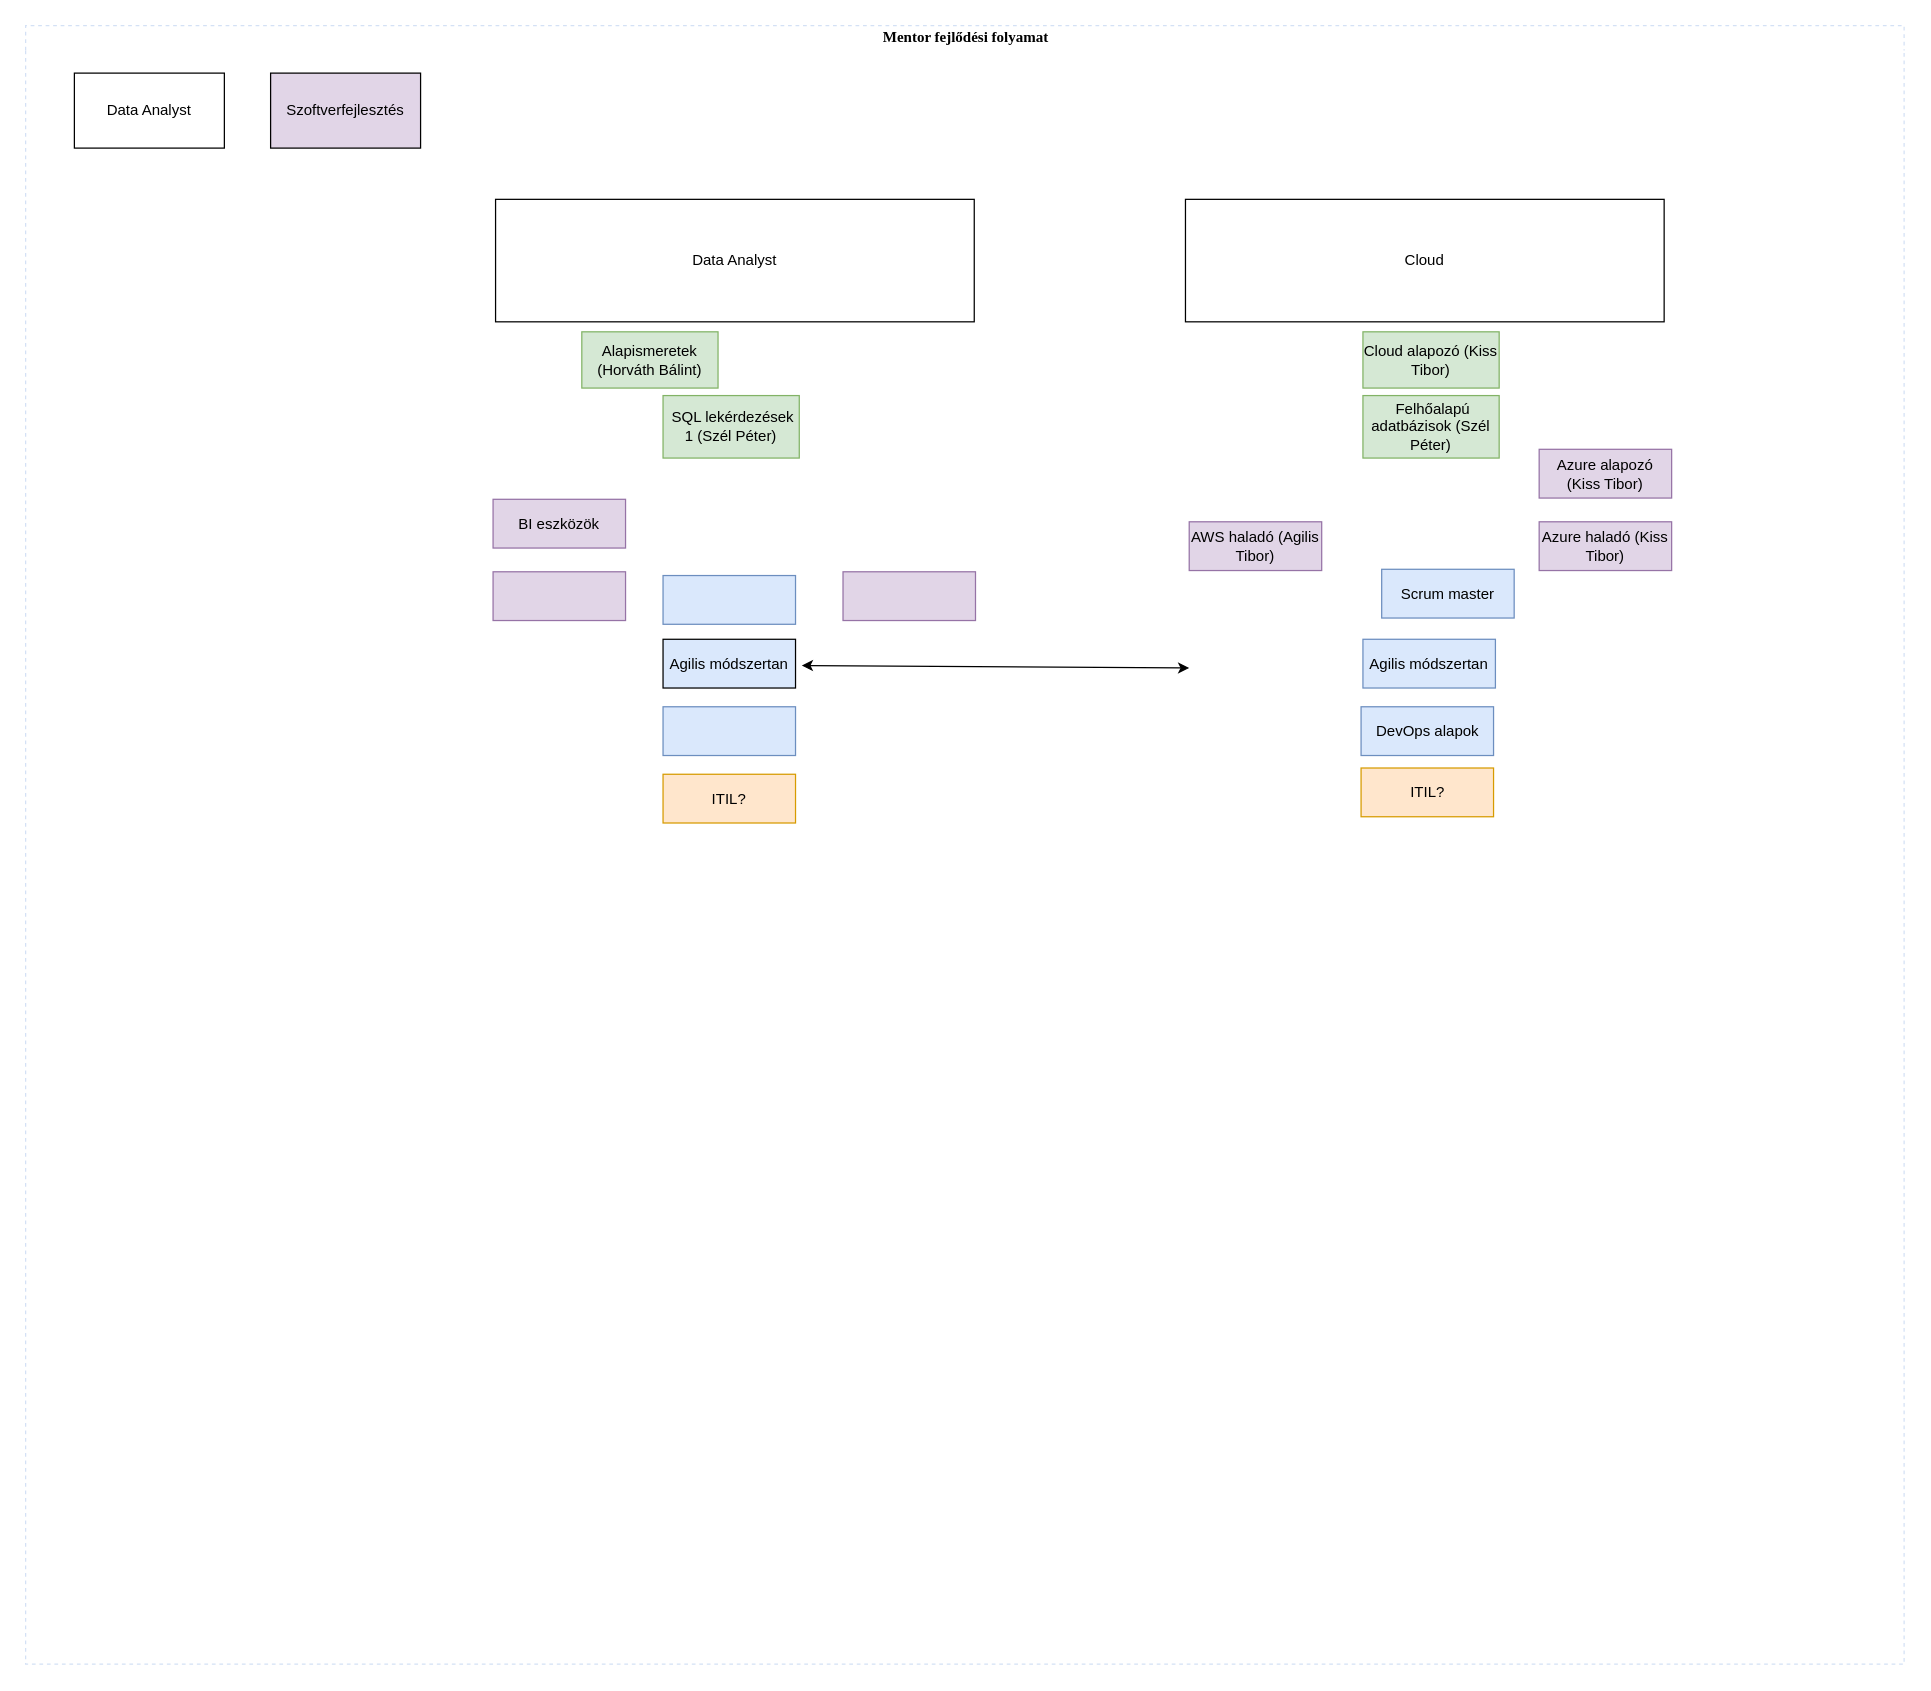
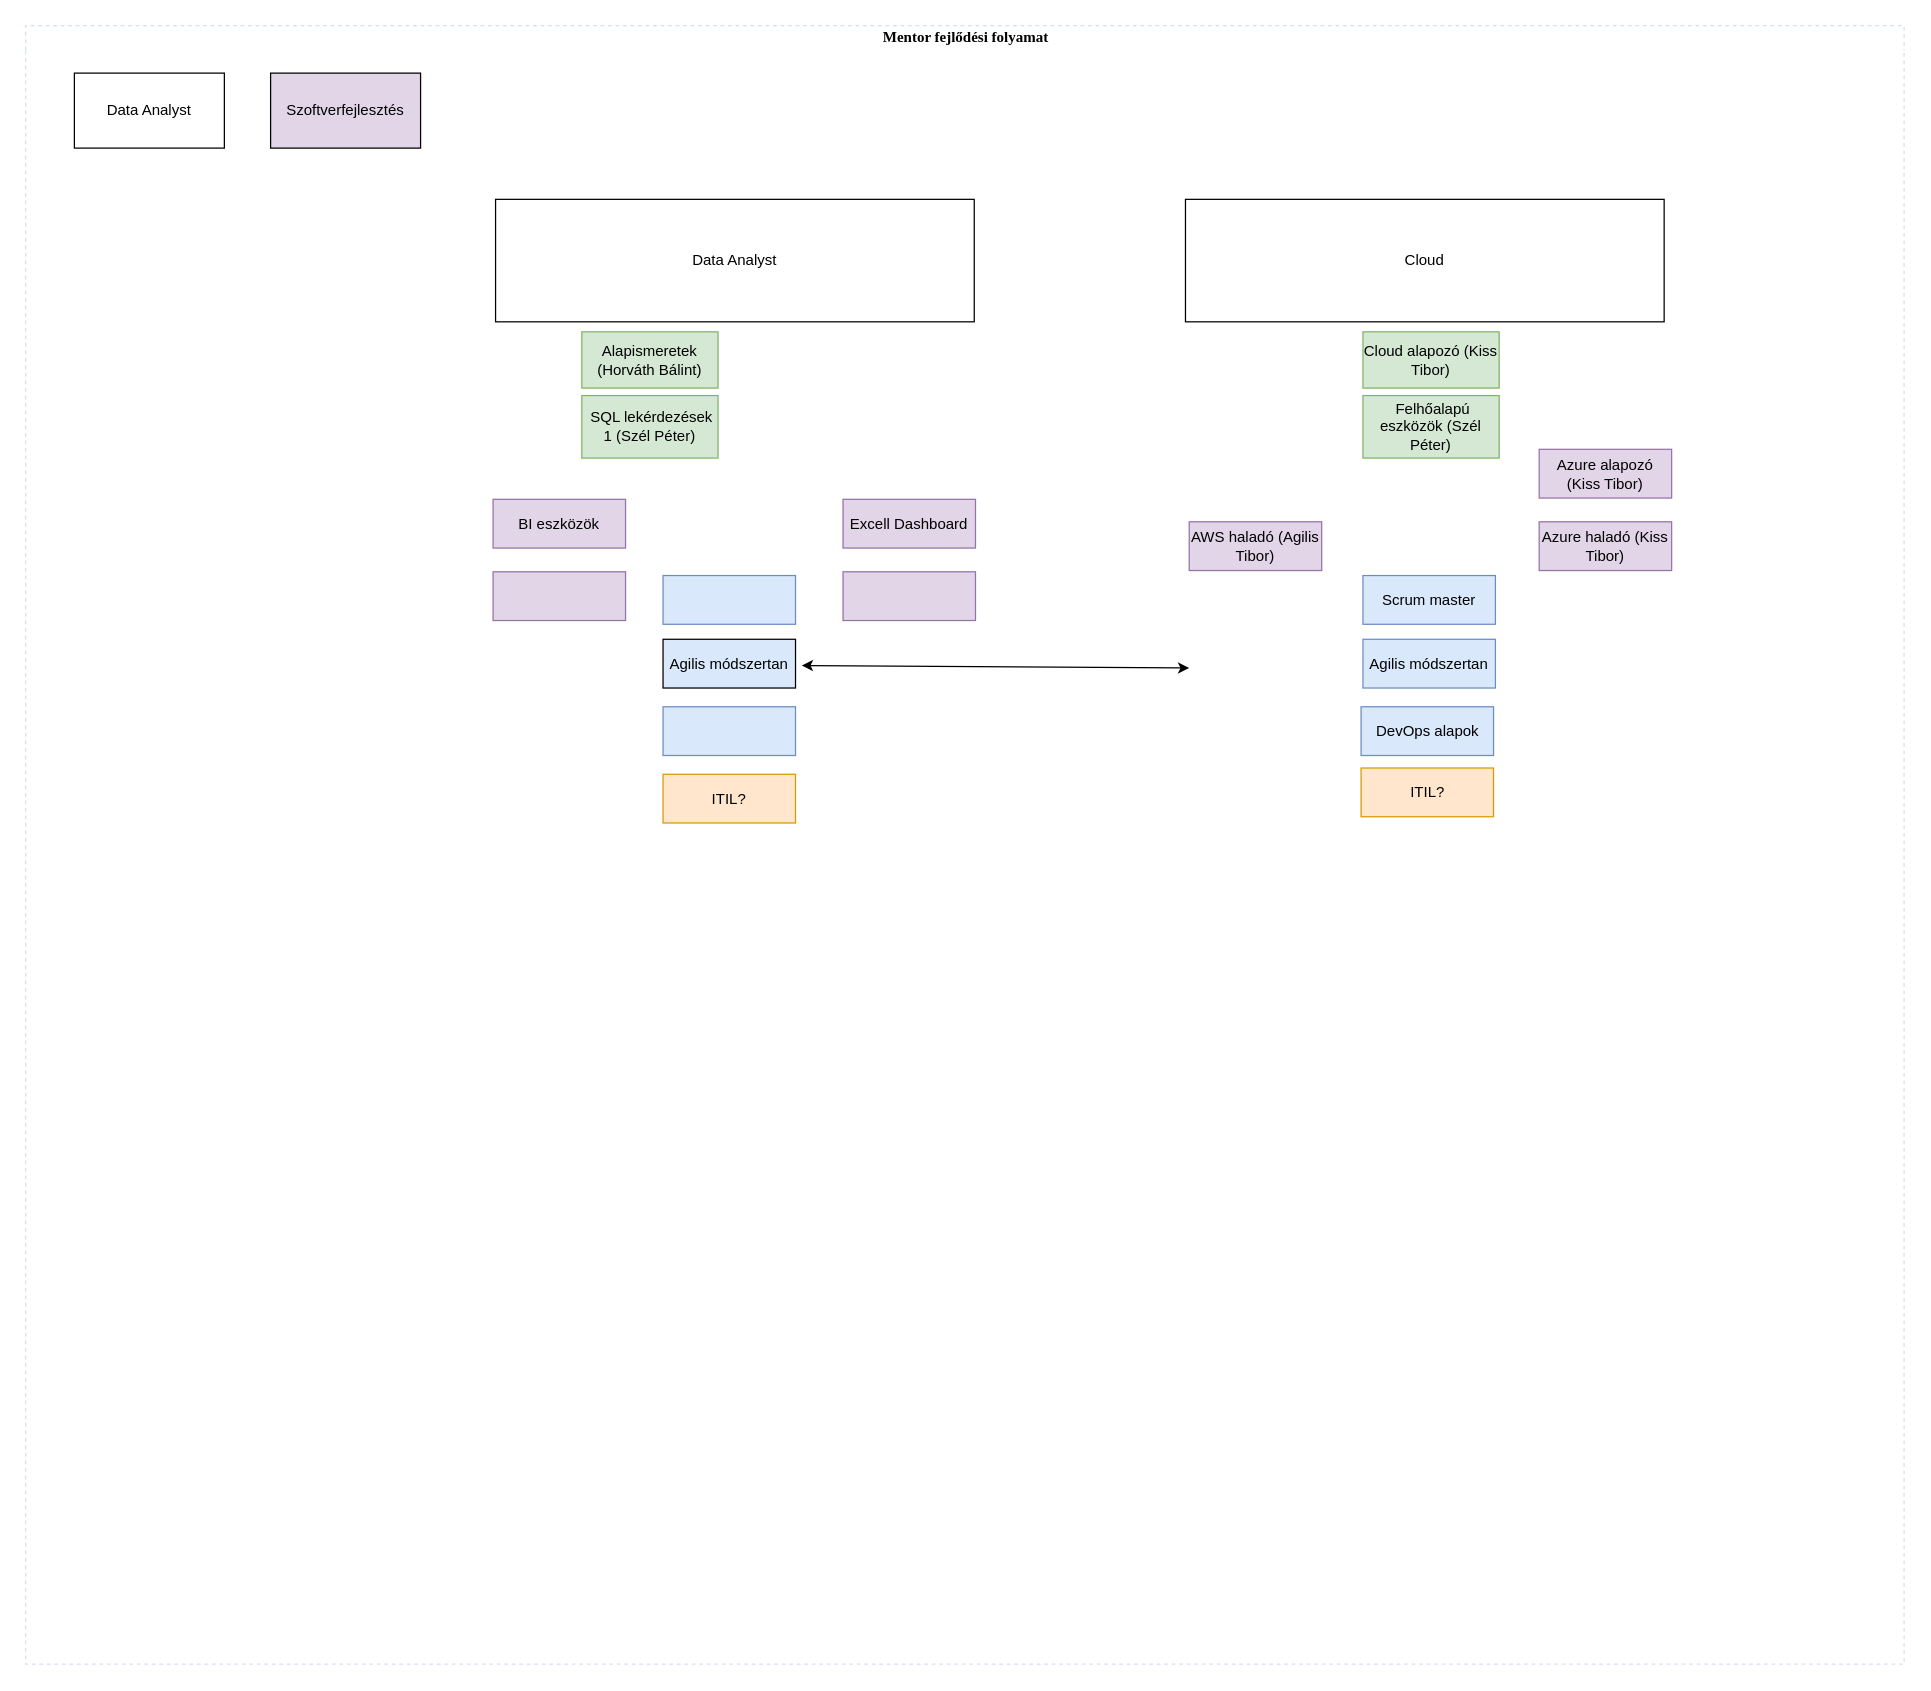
(731, 427) -> (650, 427)
(1431, 427) -> (1431, 427)
none -> (909, 524)
(1448, 594) -> (1429, 600)
